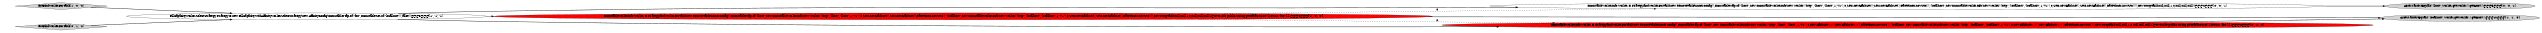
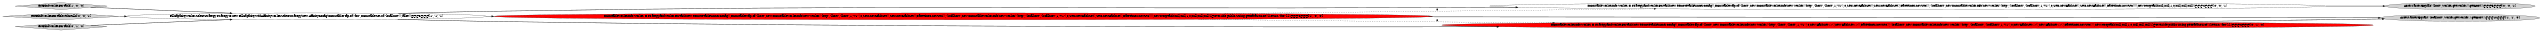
none -> (61, 16)
